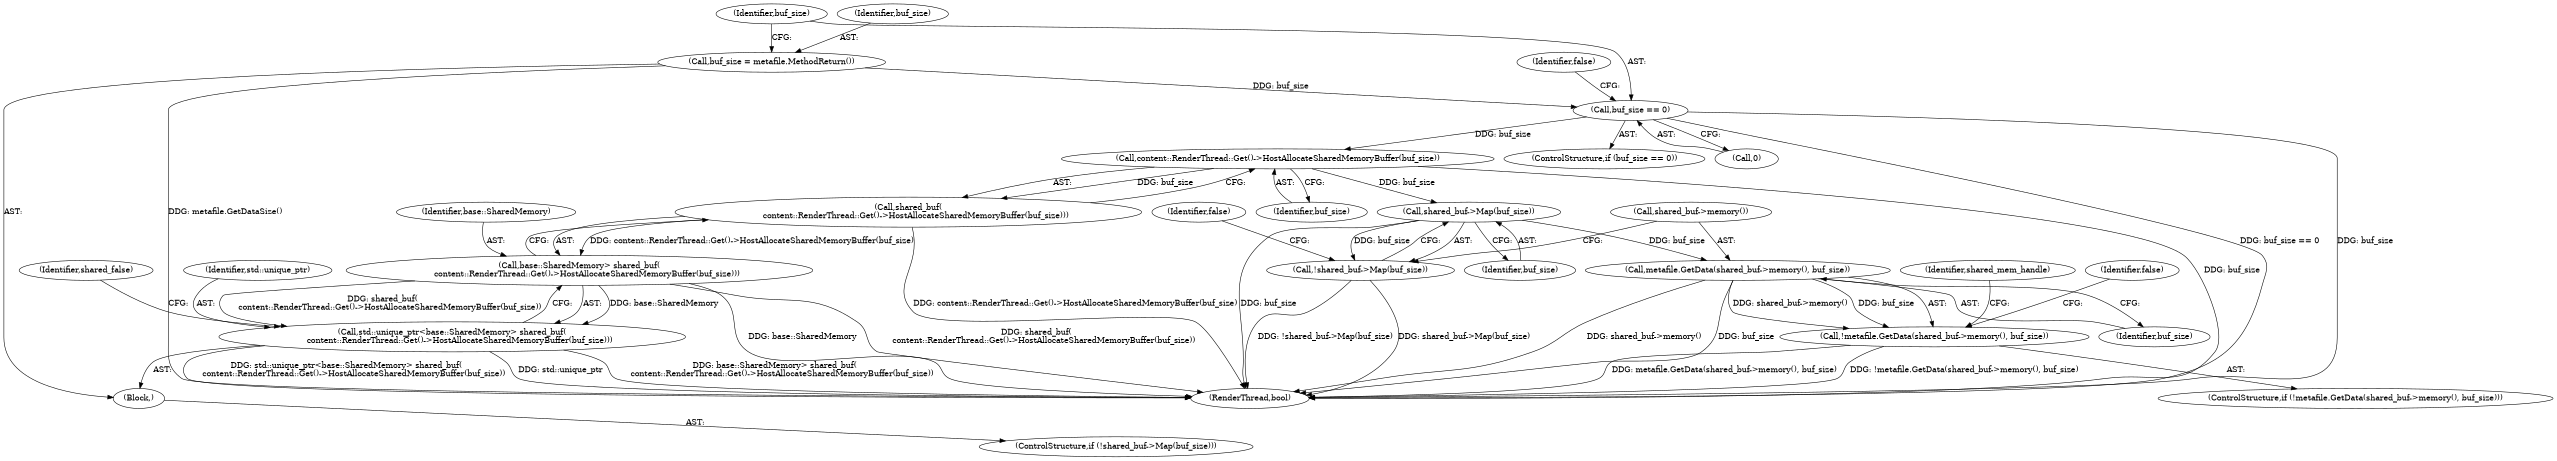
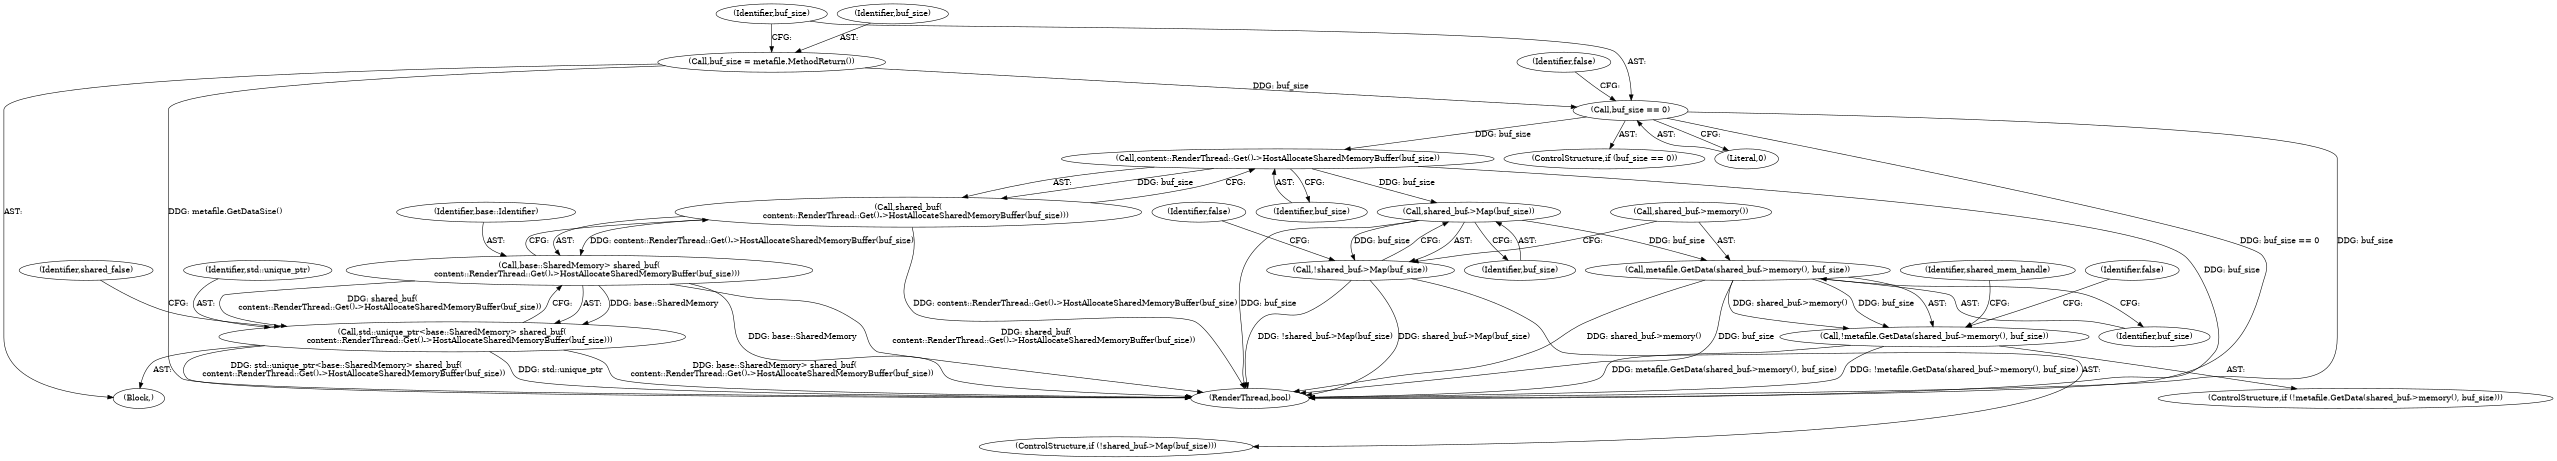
(1747, 159) -> (1747, 159)
(486, 212) -> (486, 212)
(582, 420) -> (2024, 401)
